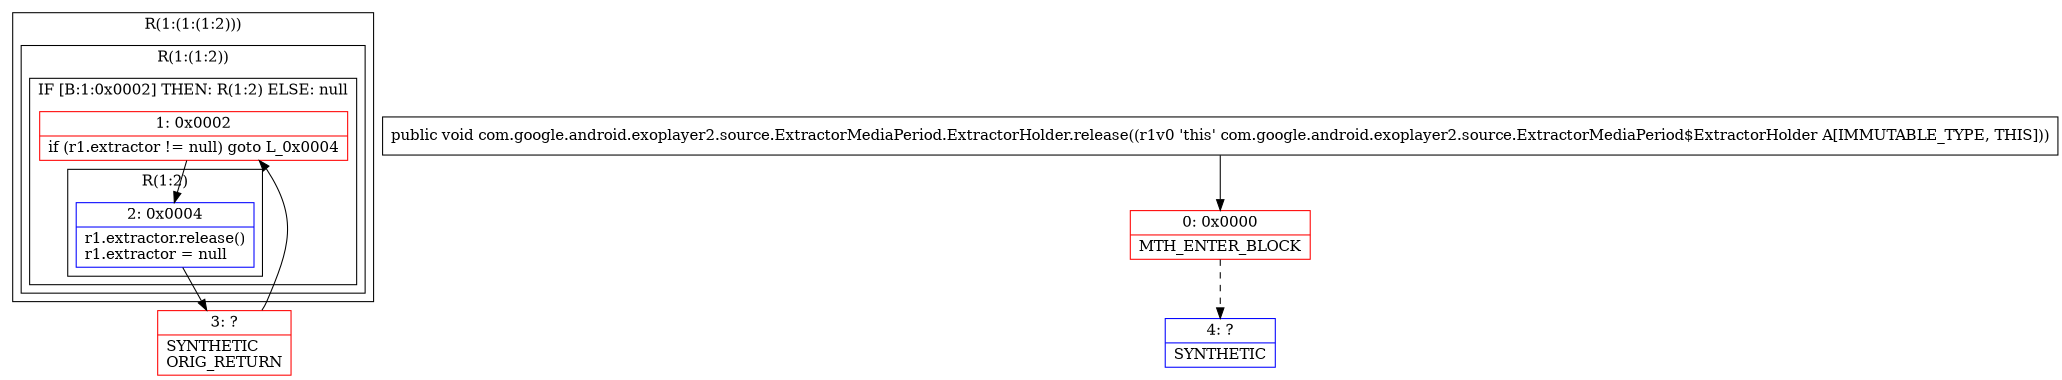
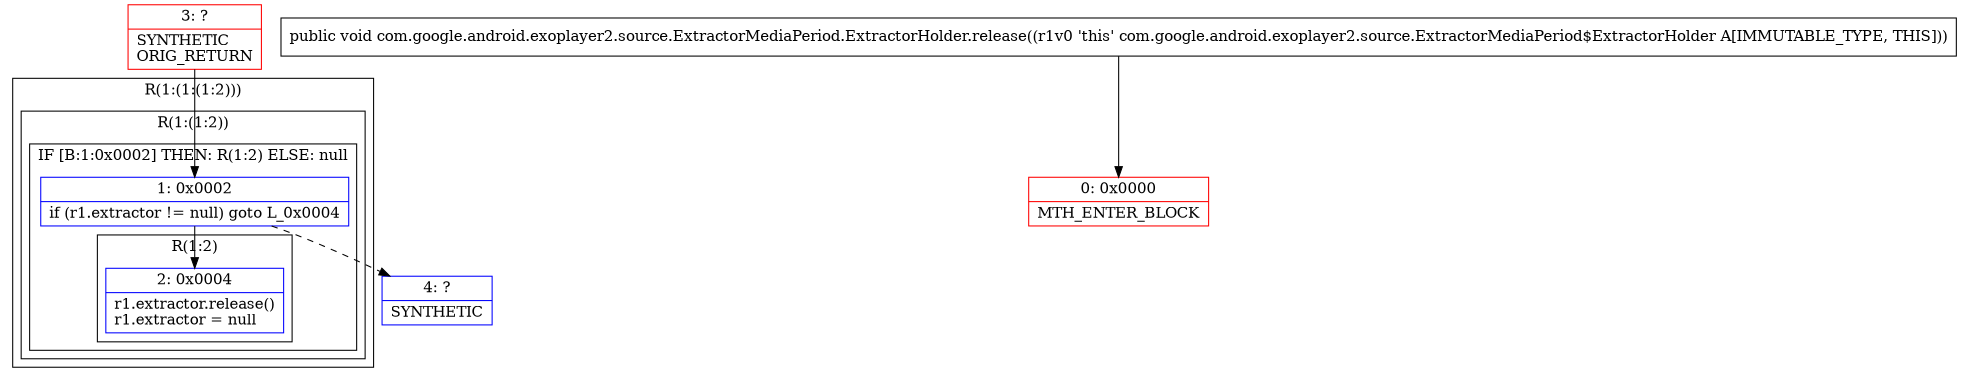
(194, 136) -> (195, 202)
(192, 284) -> none
(1220, 284) -> (326, 247)
